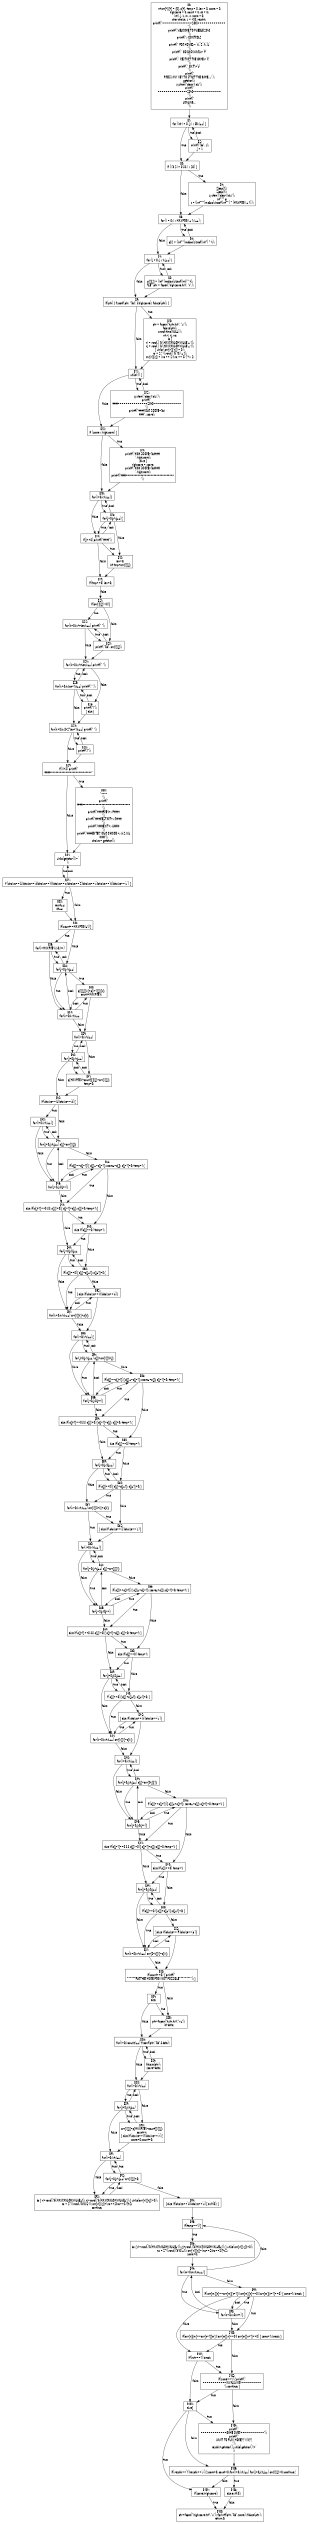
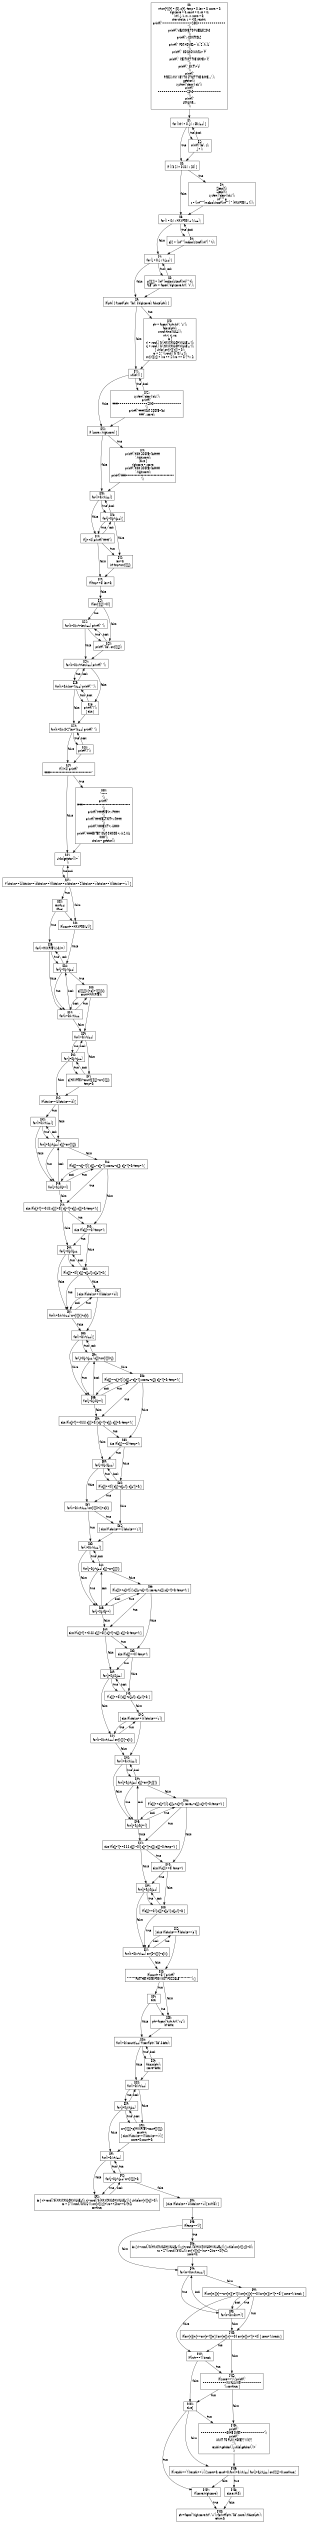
(64, 935) -> (50, 925)
(77, 1068) -> (77, 1068)
(111, 1714) -> none
(169, 1919) -> none
(260, 2248) -> (119, 2246)
